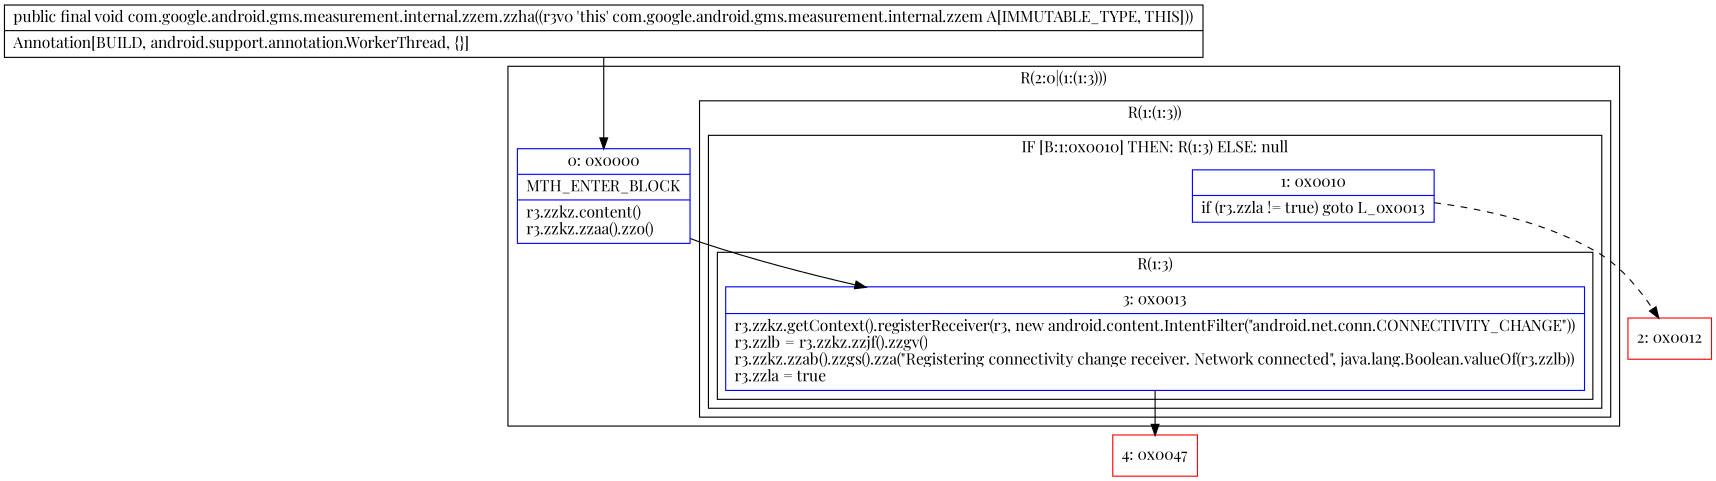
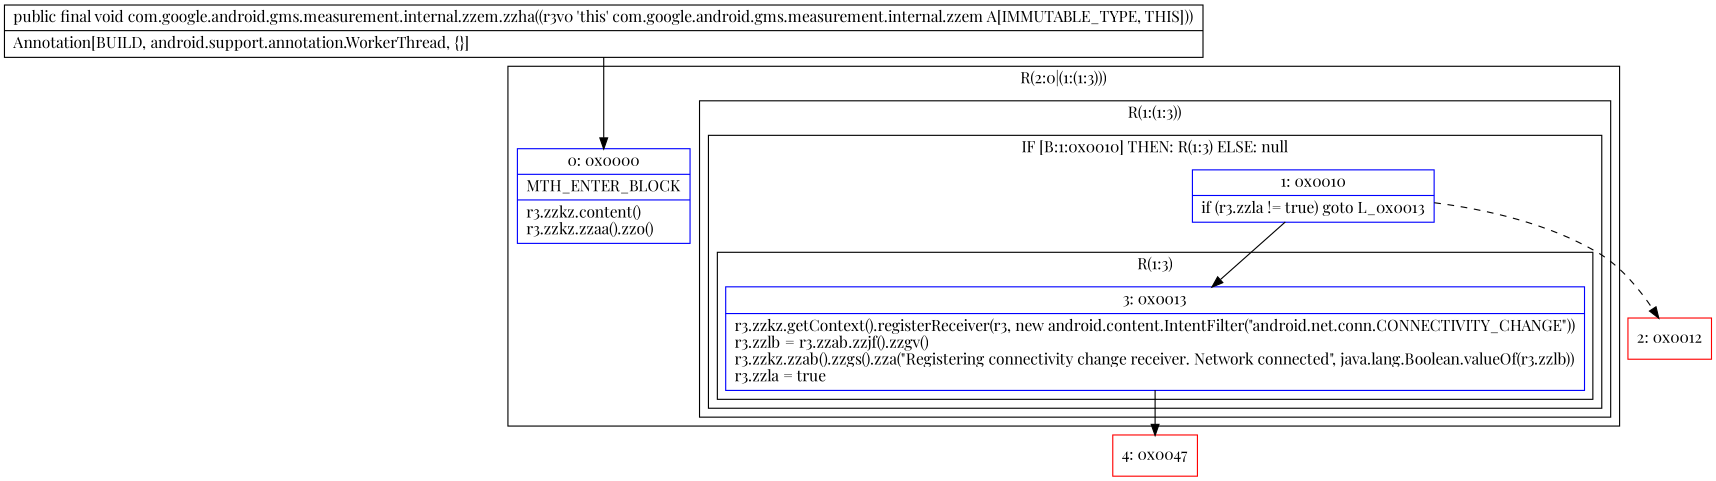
(772, 264) -> (1259, 245)
(832, 343) -> (832, 343)
